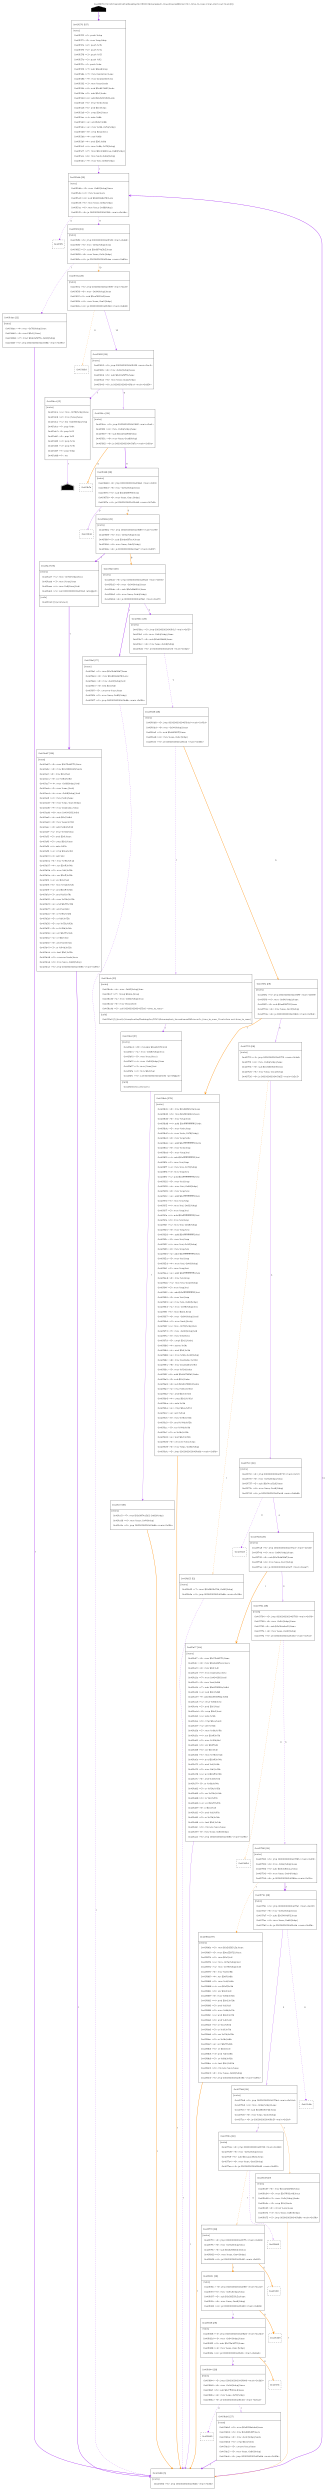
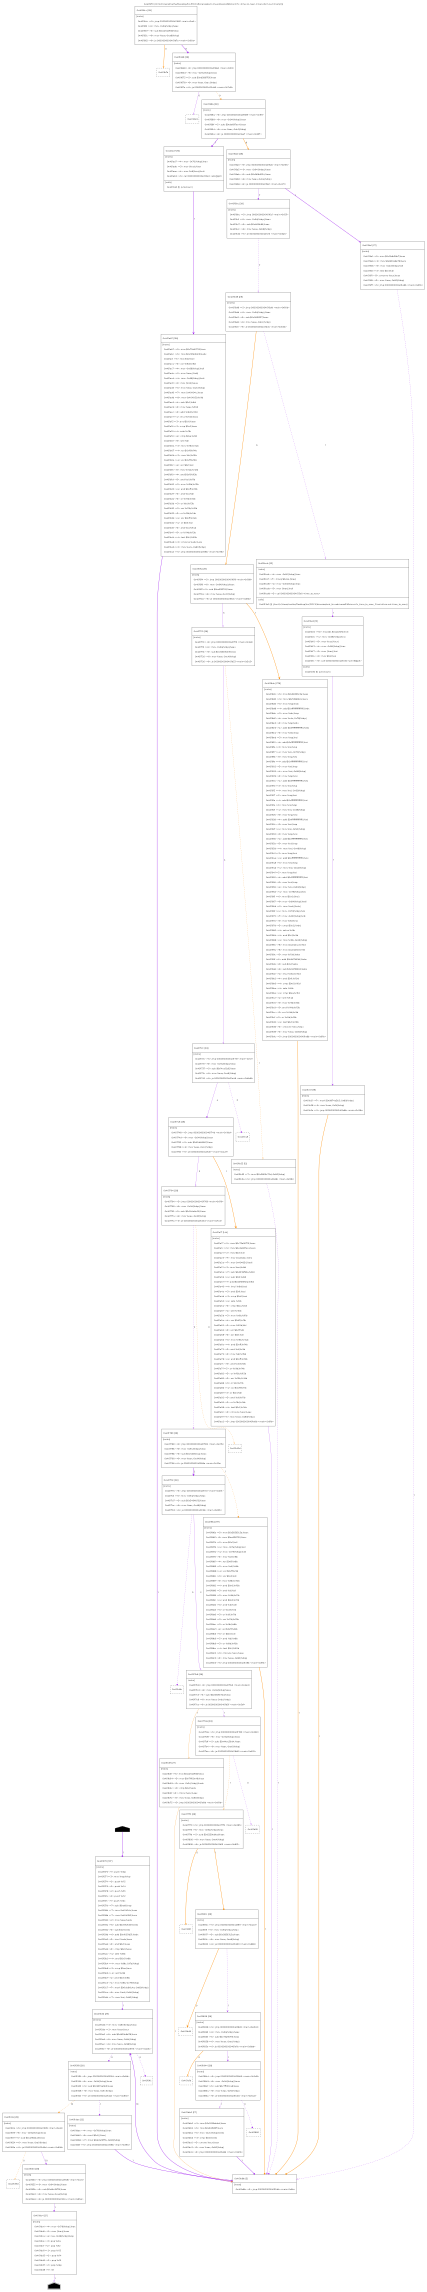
(123, 398) -> none
